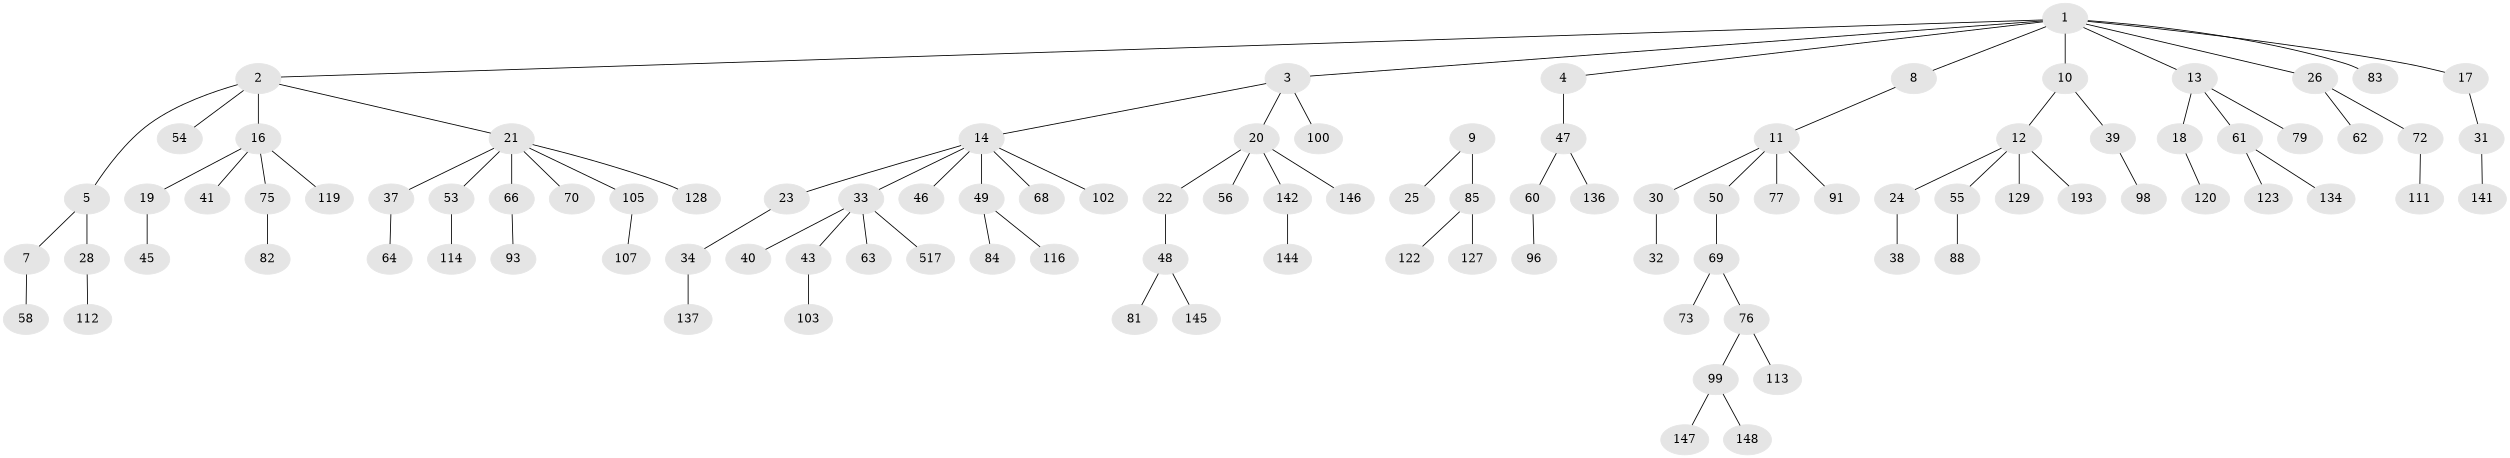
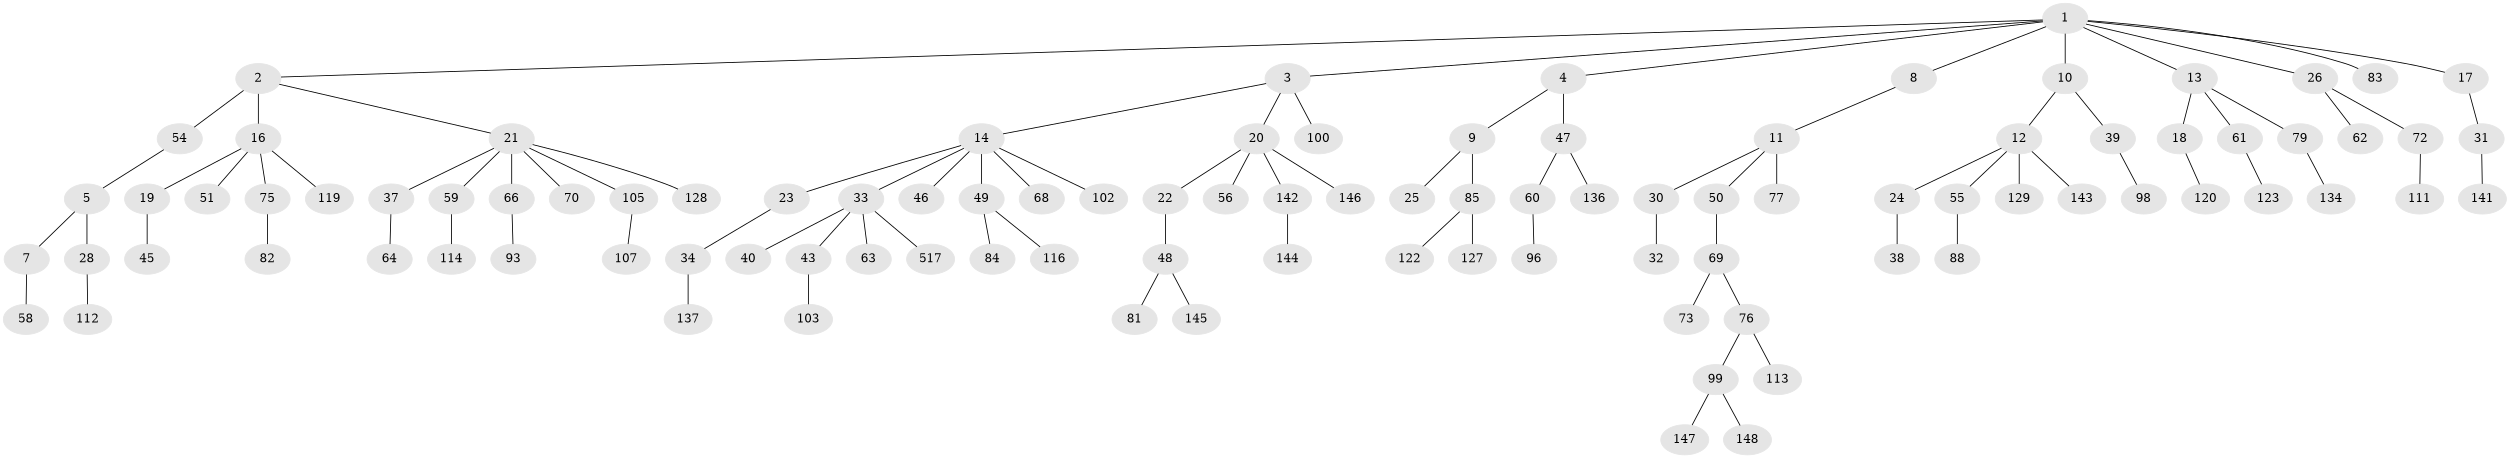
none -> (1518, 109)
(156, 120) -> (133, 169)
(2285, 169) -> (2316, 169)
(207, 199) -> (207, 199)
(452, 199) -> (452, 199)
(1837, 199) -> none
(2082, 199) -> (2082, 199)
